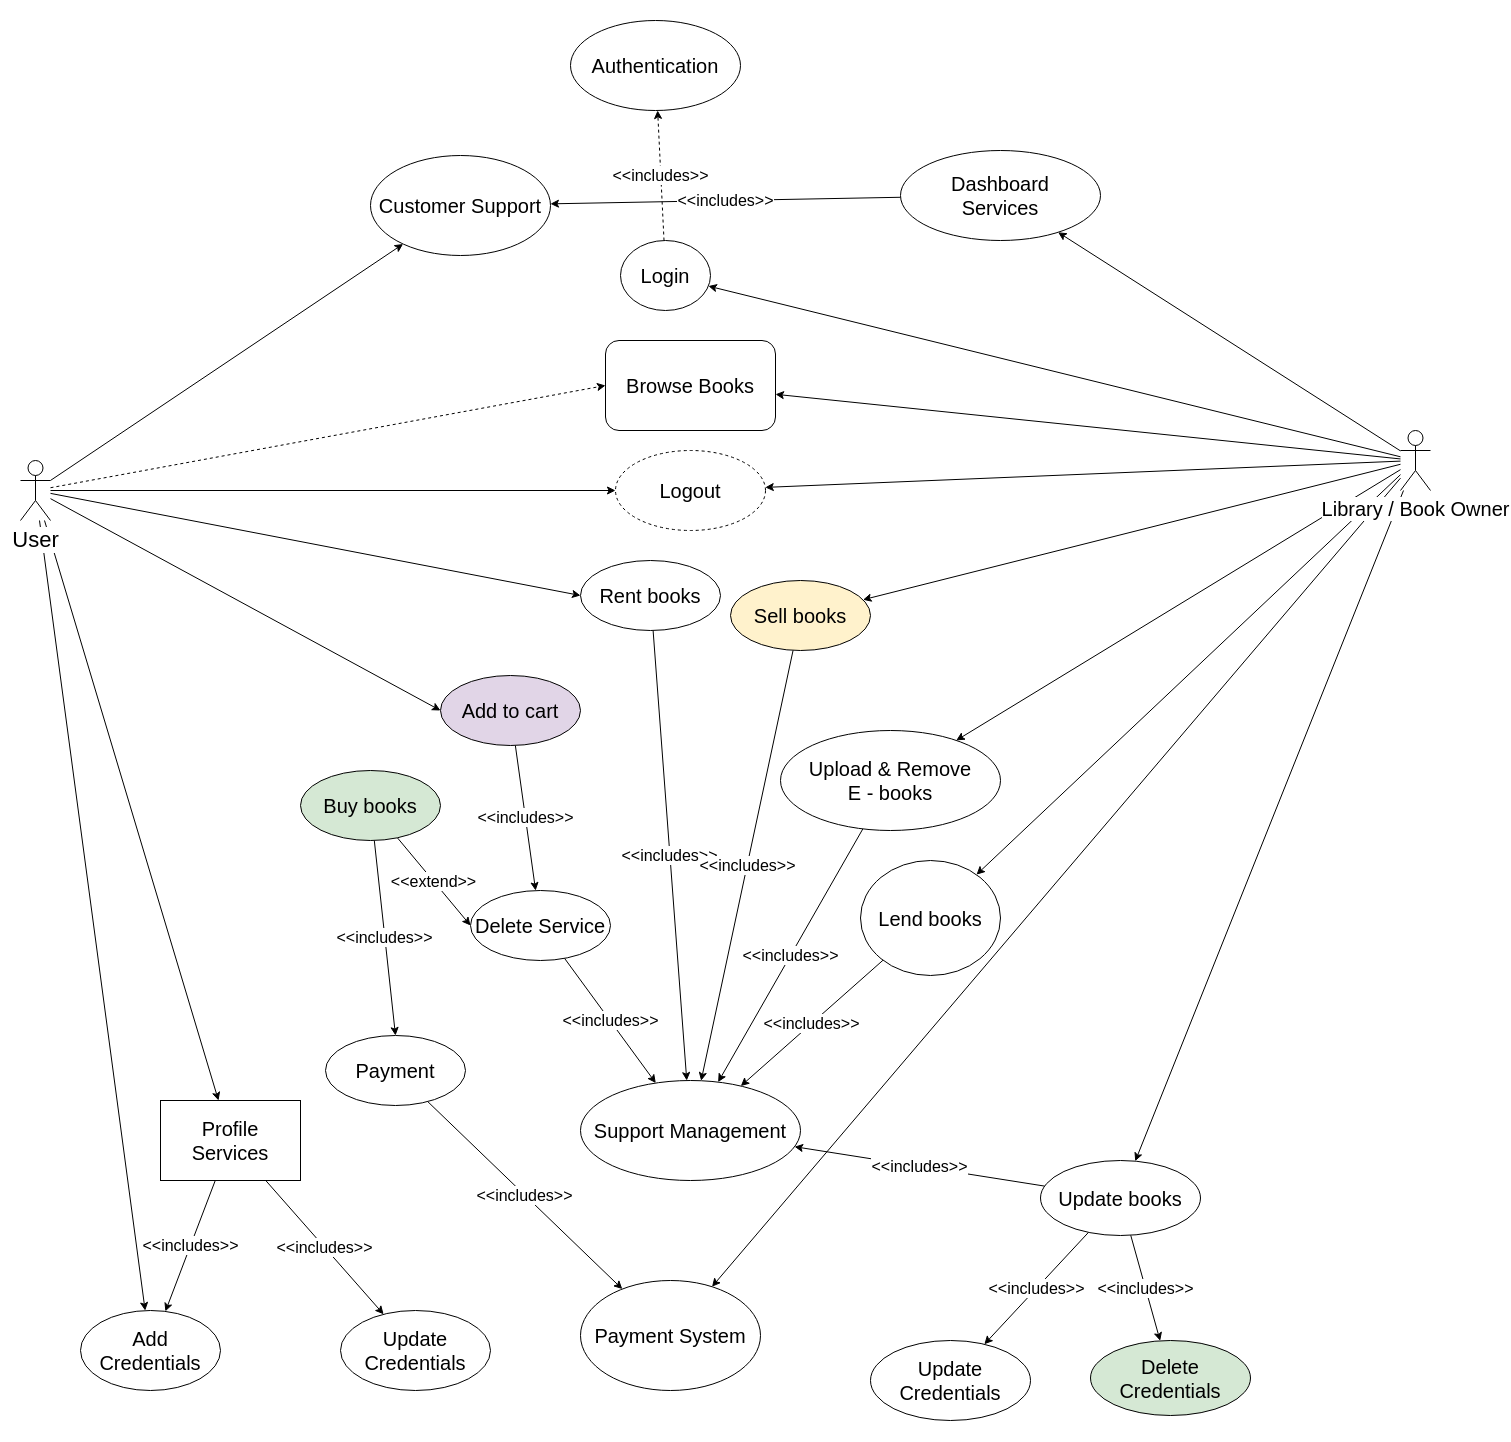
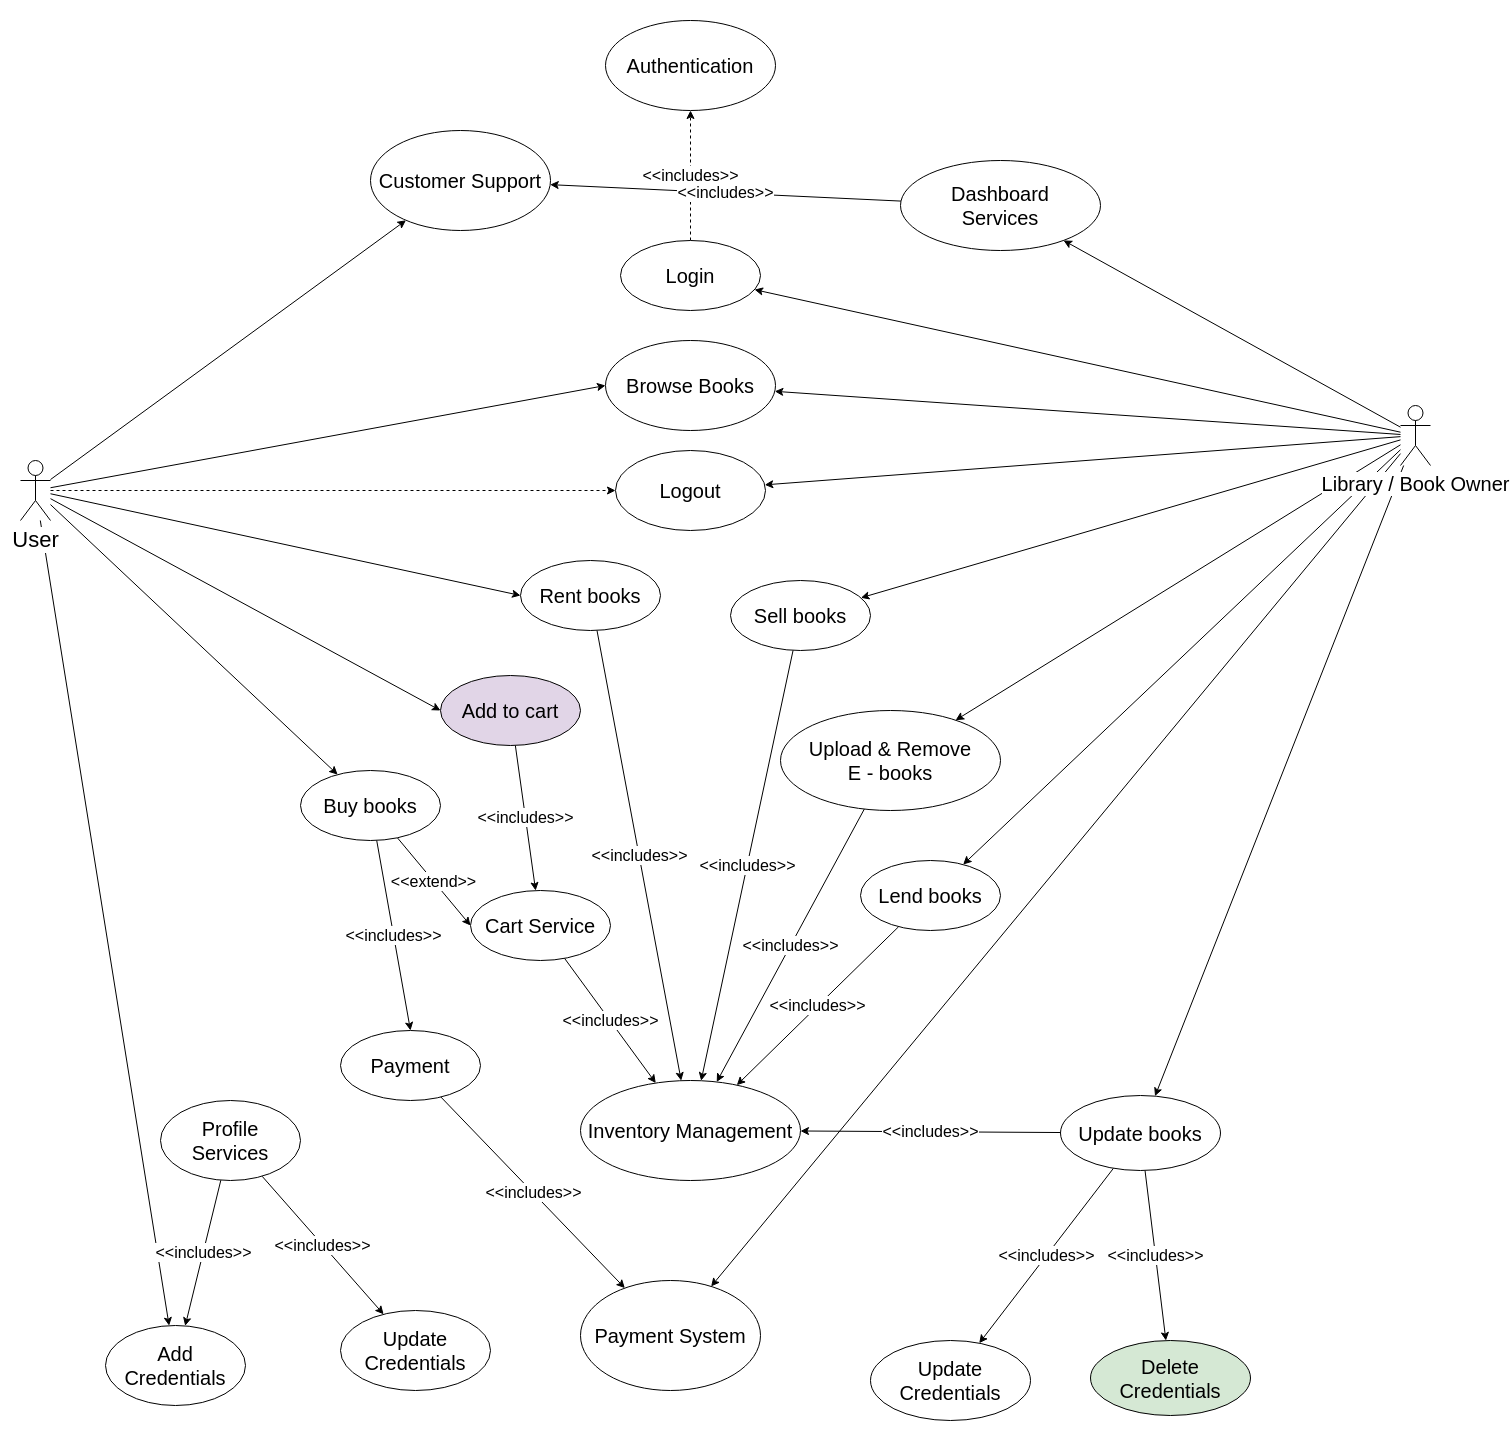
(656, 66) -> (691, 66)
(1001, 196) -> (1001, 206)
(461, 206) -> (461, 181)
(666, 276) -> (691, 276)
(691, 386) -> (691, 386)
(325, 437) -> (325, 437)
(1416, 461) -> (1416, 436)
(330, 491) -> (330, 491)
(691, 491) -> (691, 491)
(651, 596) -> (591, 596)
(801, 616) -> (801, 616)
(891, 781) -> (891, 761)
(371, 806) -> (371, 806)
(135, 822) -> (191, 637)
(931, 918) -> (931, 896)
(541, 926) -> (541, 926)
(396, 1071) -> (411, 1066)
(691, 1131) -> (691, 1131)
(231, 1141) -> (231, 1141)
(1121, 1198) -> (1141, 1133)
(151, 1351) -> (176, 1366)
